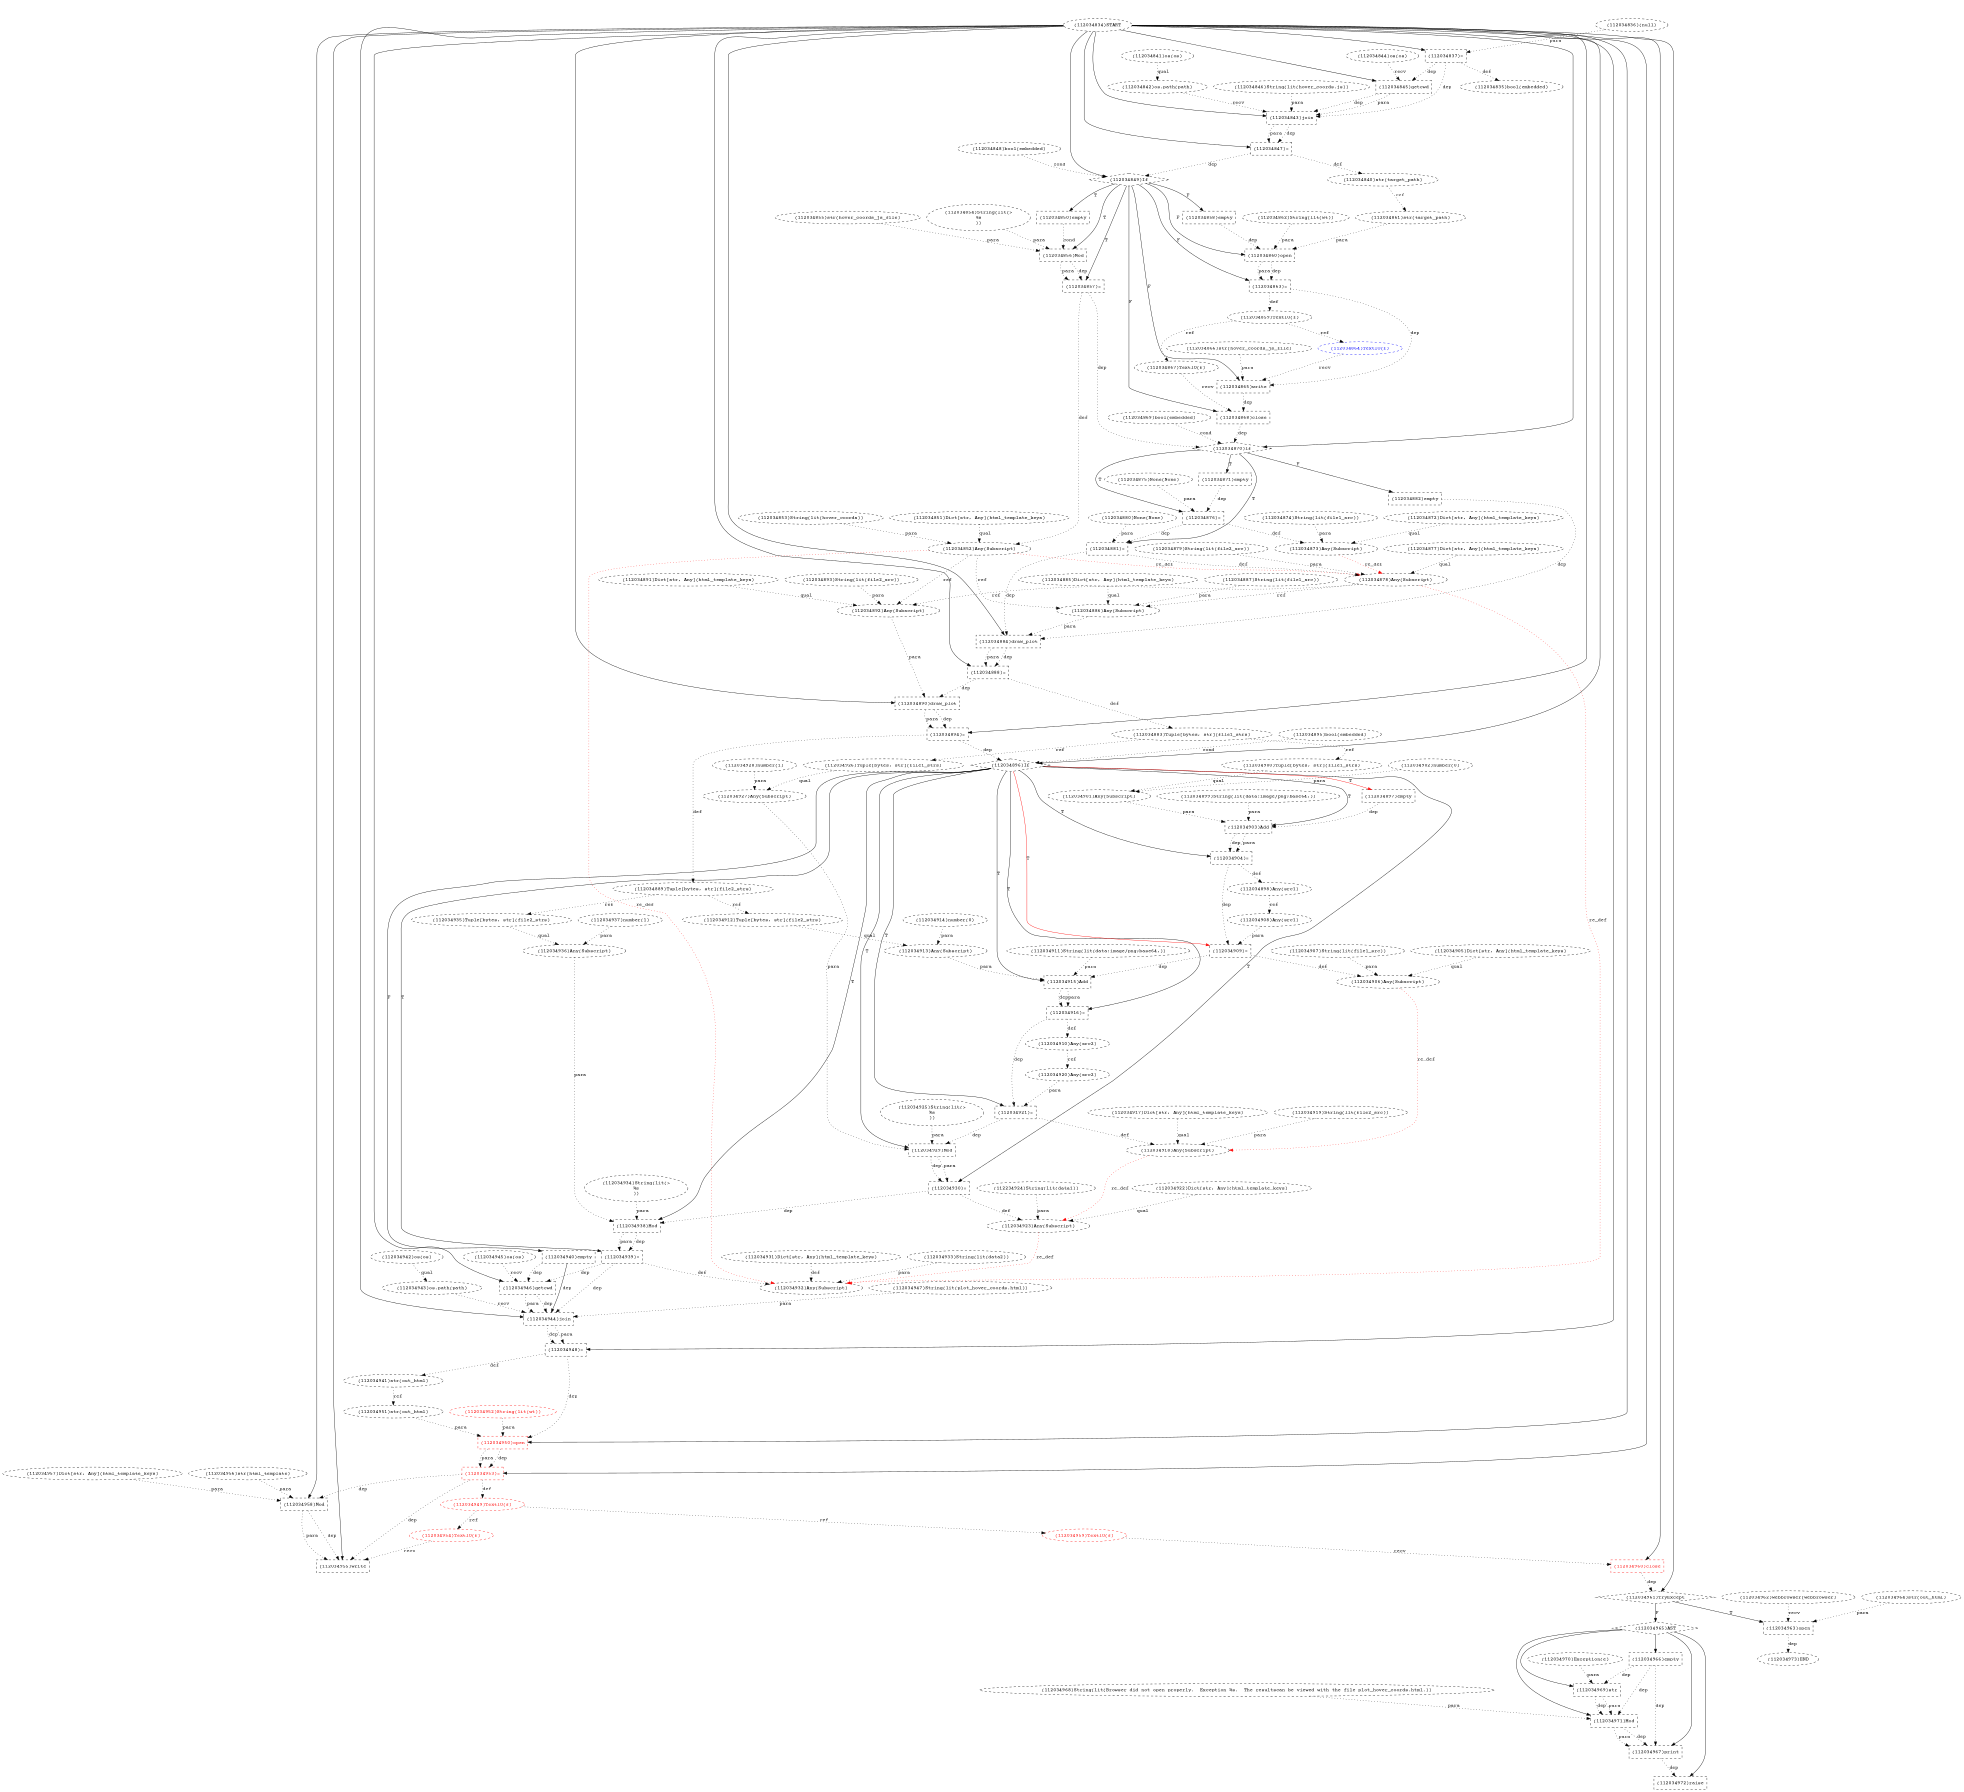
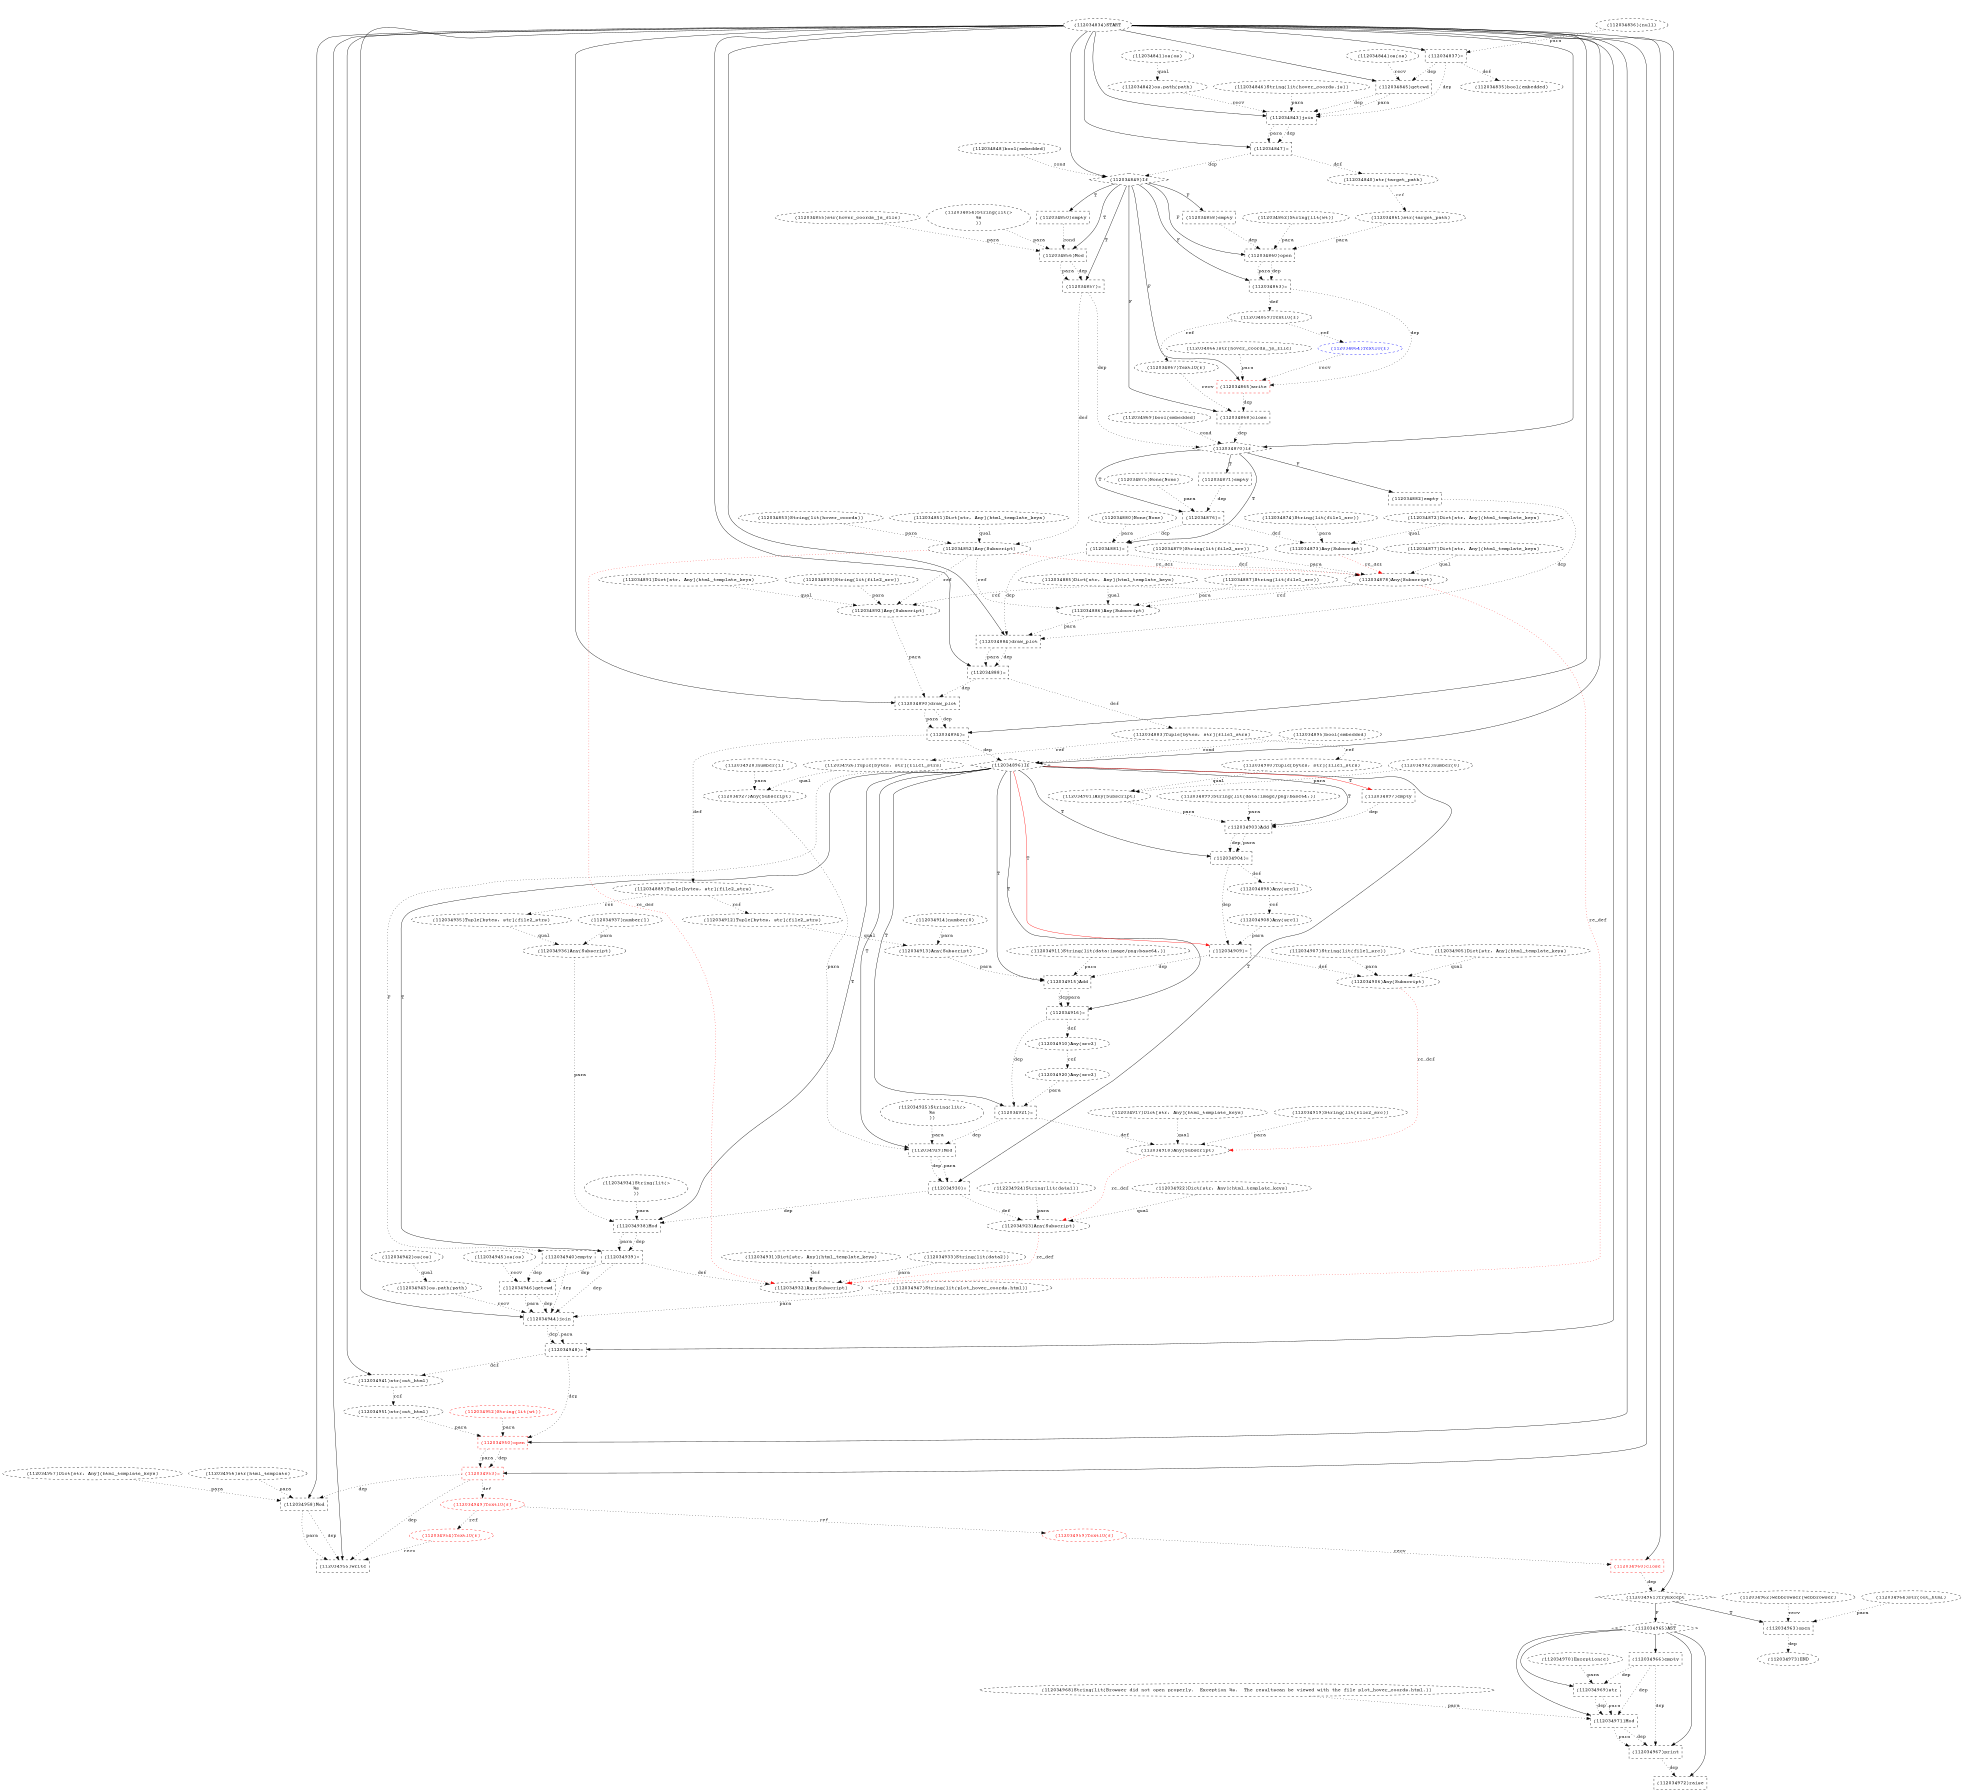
(374, 367) -> (347, 356)
(1243, 387) -> (1243, 387)
(482, 884) -> (482, 884)
(561, 1287) -> (561, 1287)
